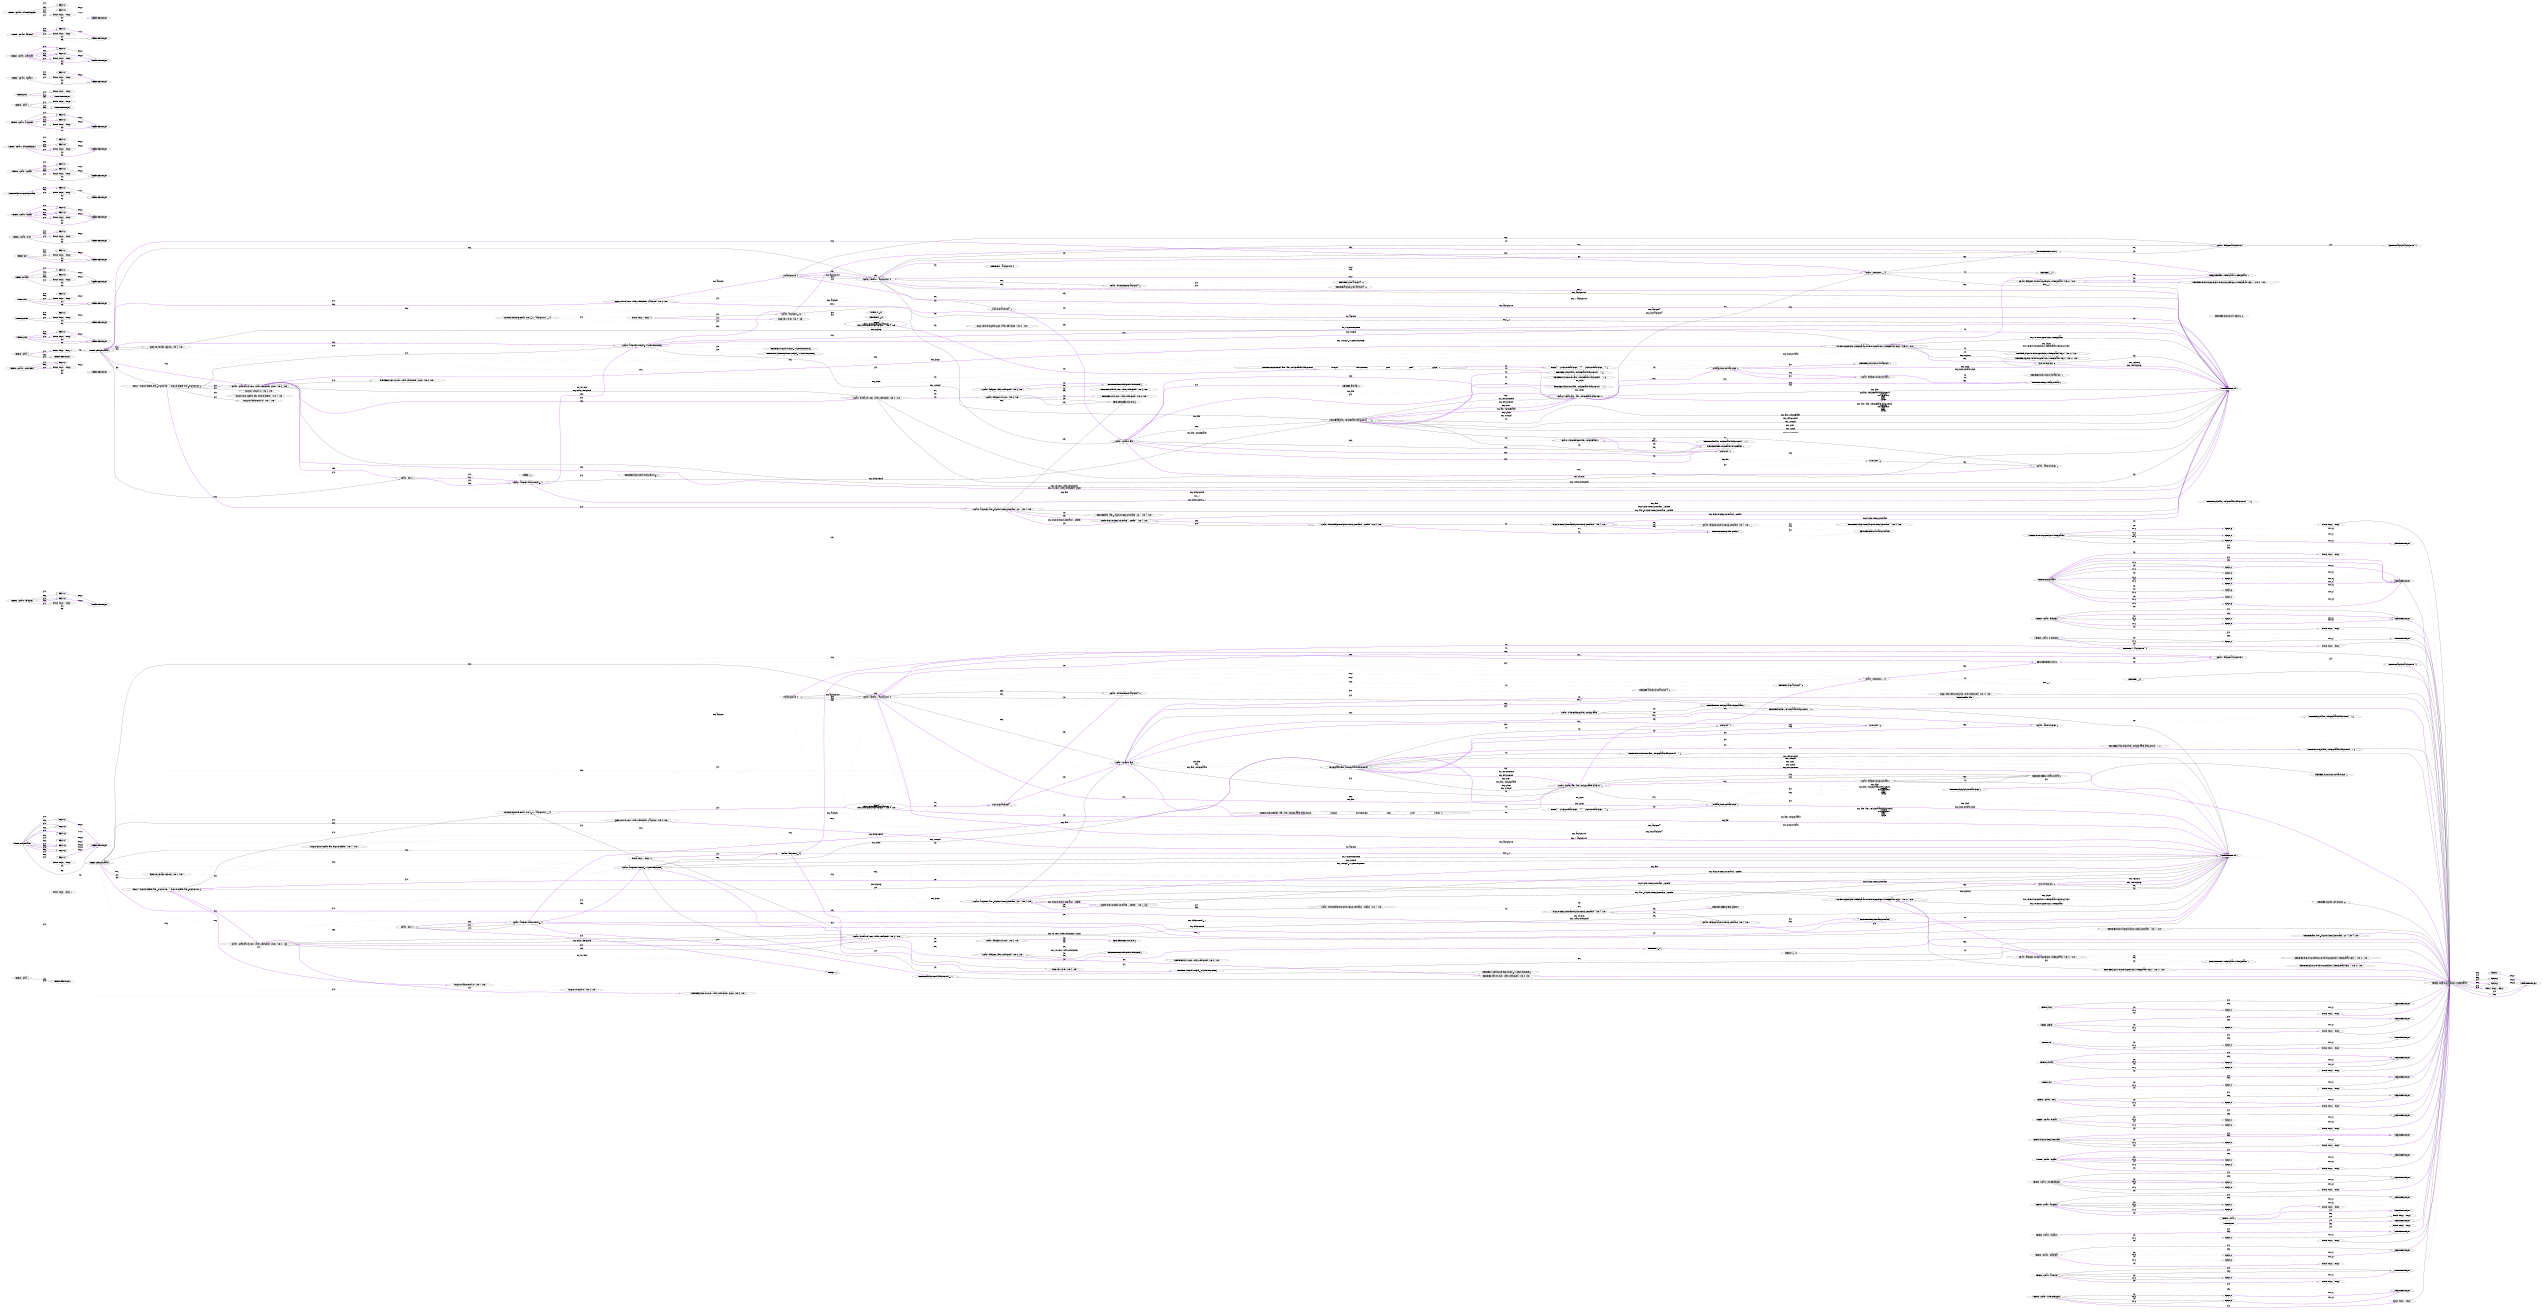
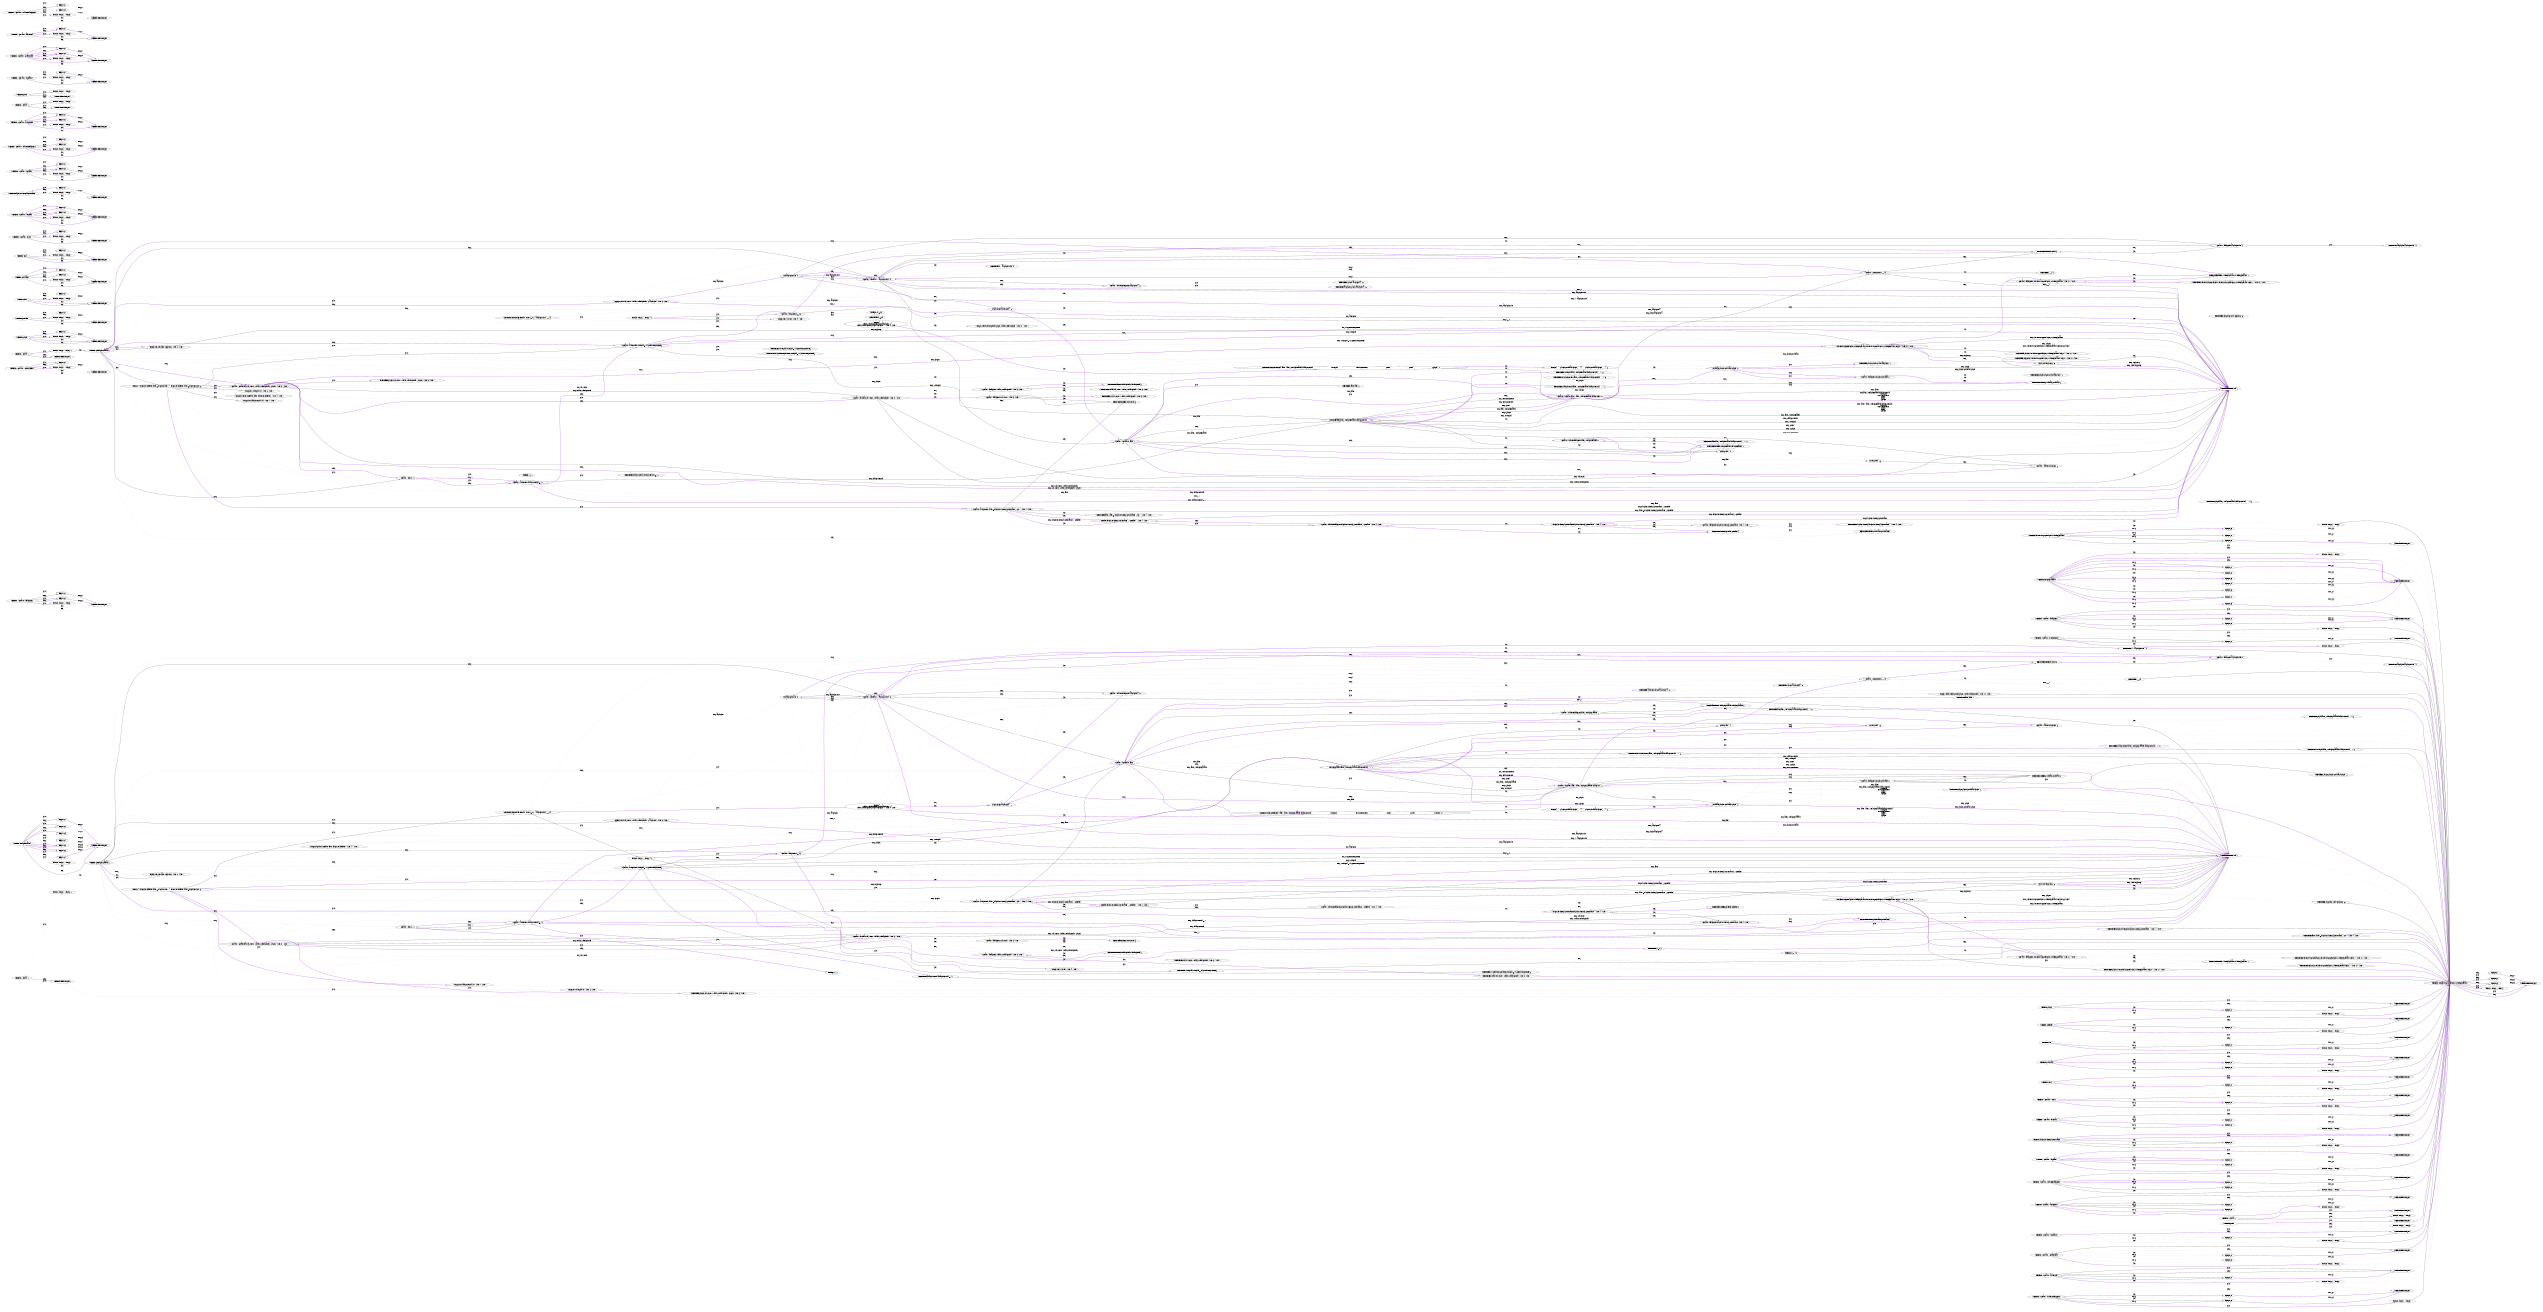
(1655, 441) -> (1655, 441)
none -> (1646, 707)
